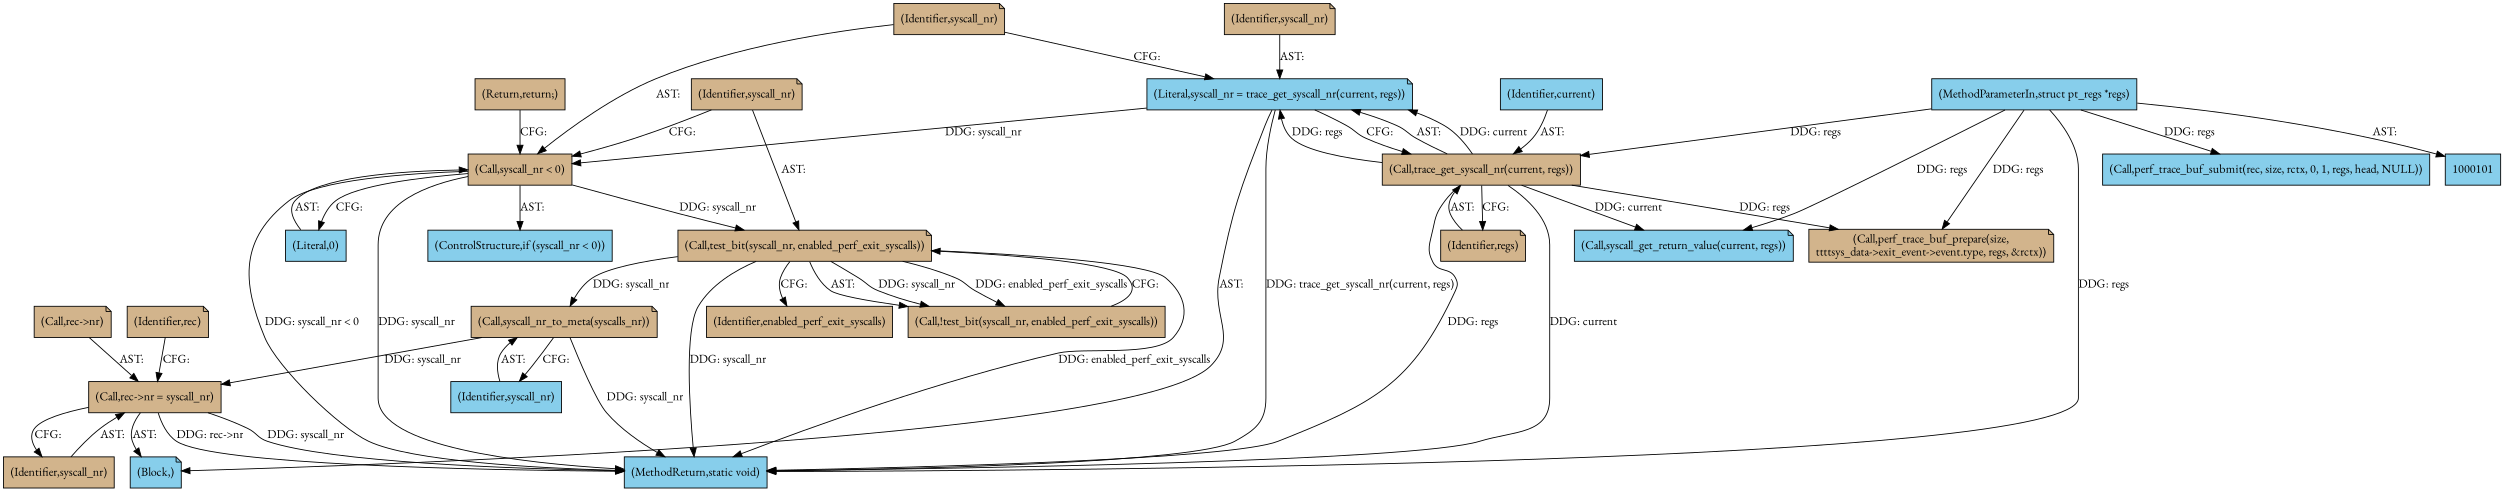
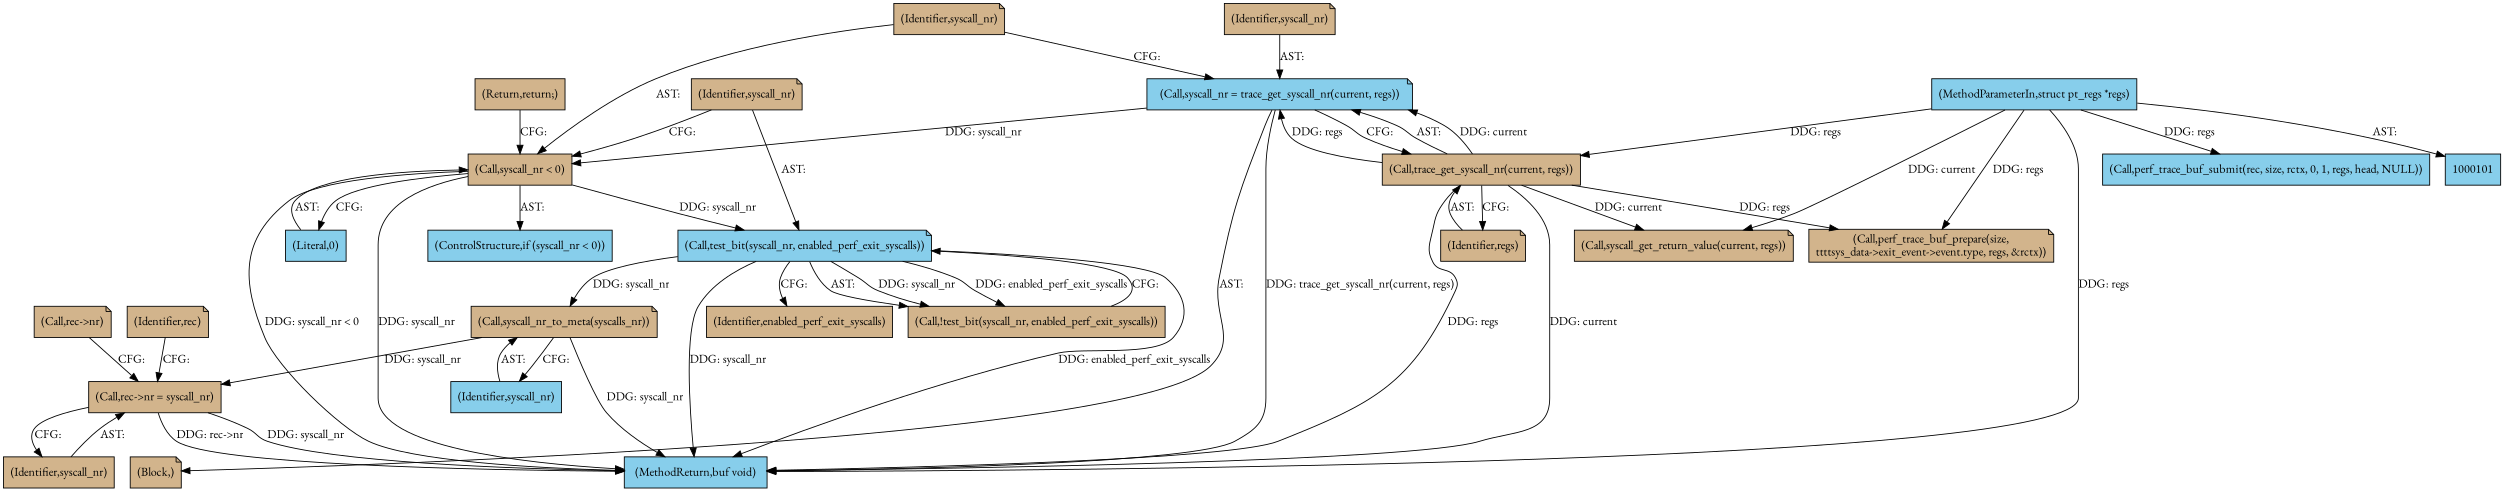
(1280, 94) -> (1280, 94)
(1551, 94) -> none
(1942, 170) -> (1942, 170)
(805, 246) -> (805, 246)
(1684, 246) -> (1684, 246)
(133, 360) -> (133, 360)
(132, 430) -> none
(156, 472) -> (156, 472)
(696, 472) -> (696, 472)
